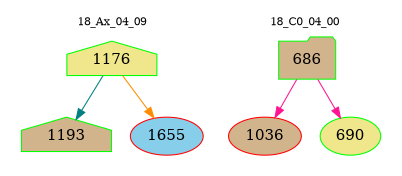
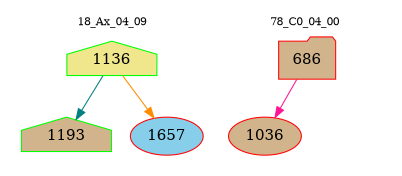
(305, 23) -> (305, 23)
(112, 60) -> (112, 60)
(307, 60) -> (307, 60)
(167, 136) -> (167, 136)
(350, 136) -> none
